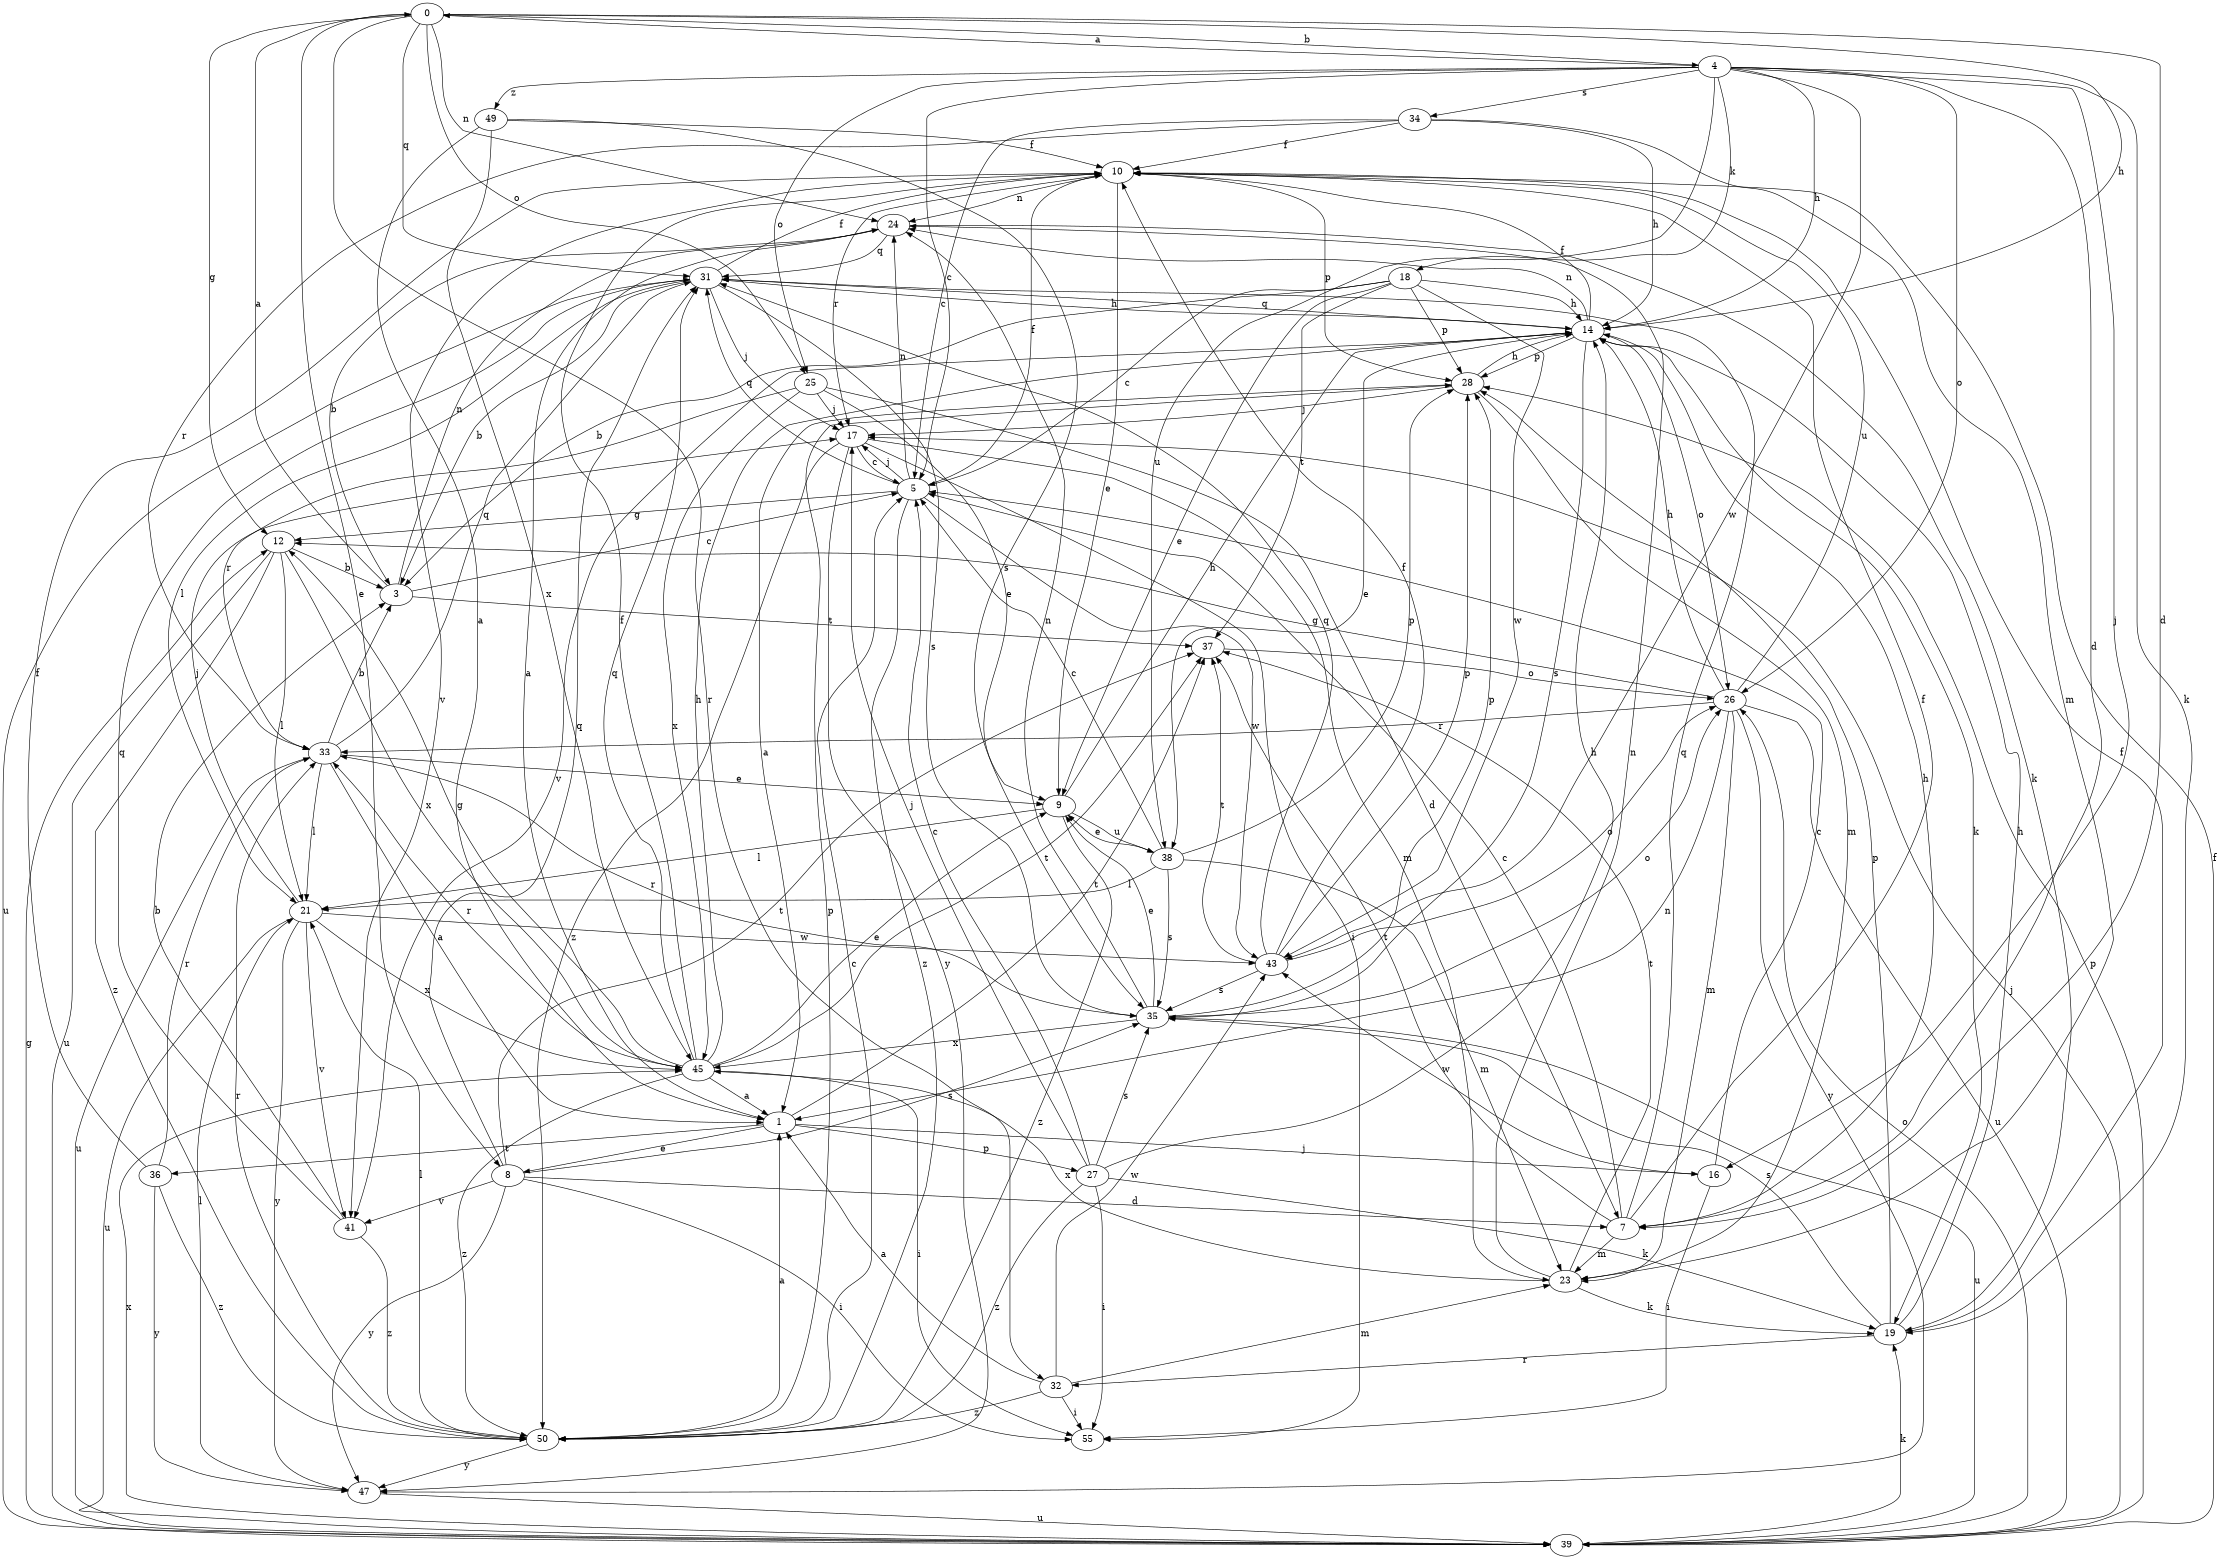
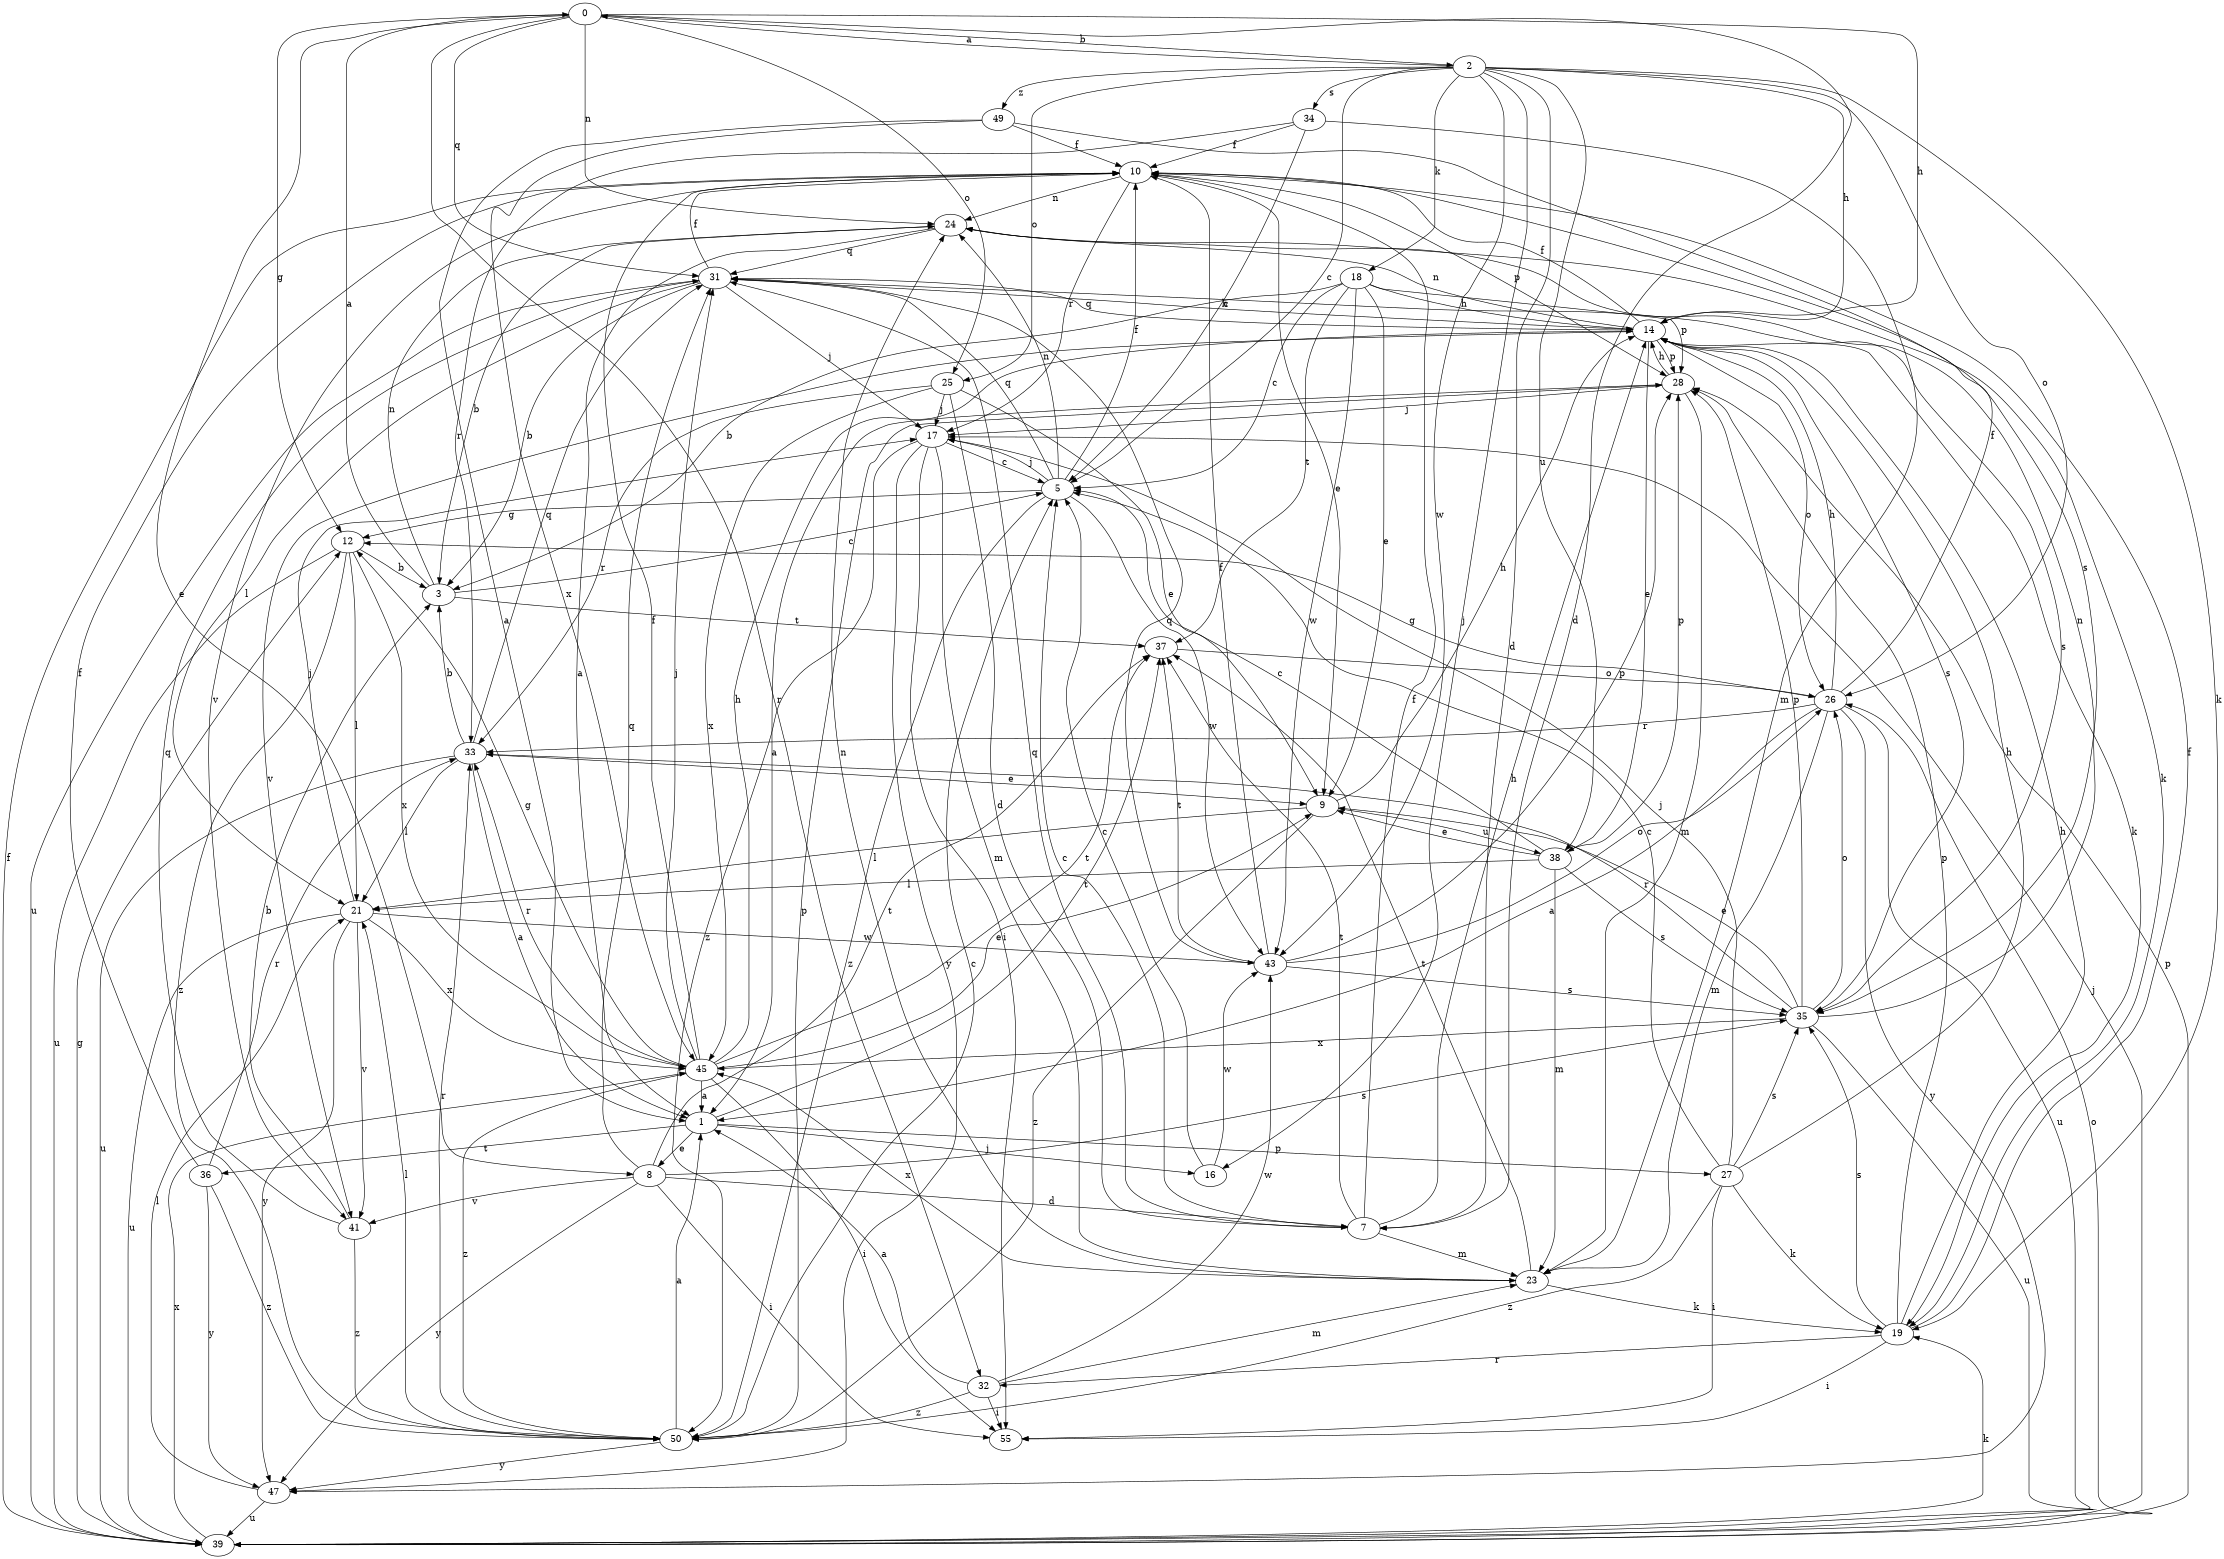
(1715, 67) -> (1469, 67)
(1633, 149) -> none
(1865, 436) -> (1993, 436)
(615, 674) -> (676, 674)
(1668, 912) -> (1552, 912)
(1494, 1417) -> (1466, 1432)
